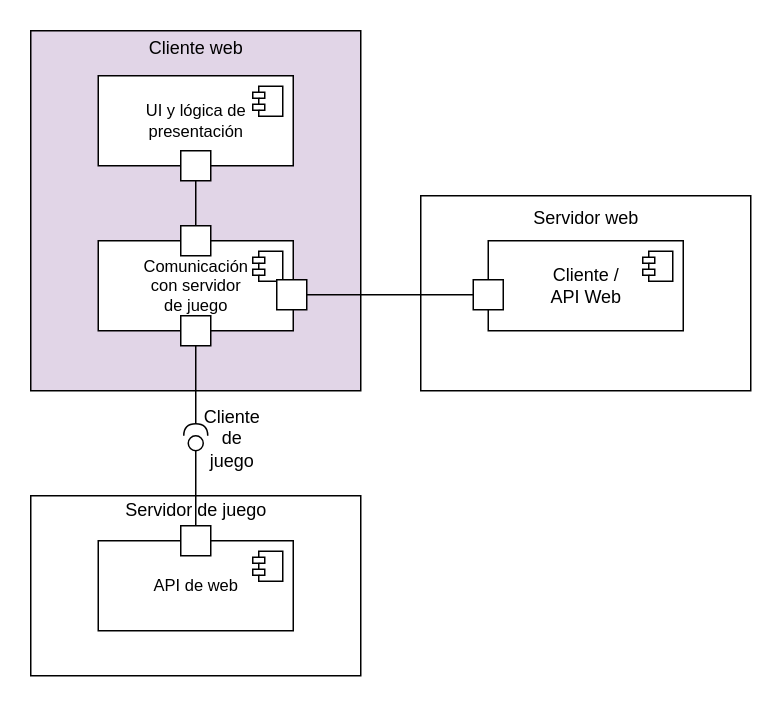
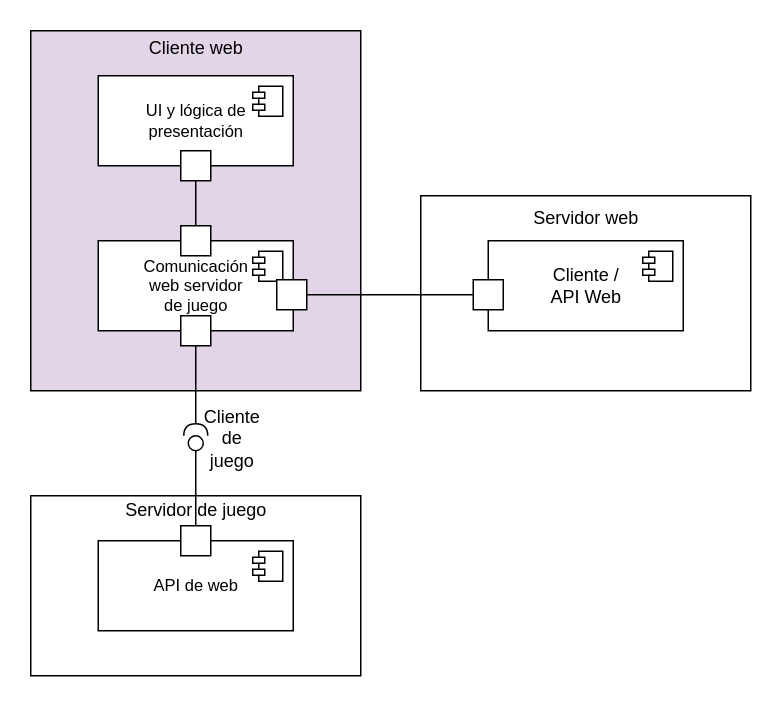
(197, 286) -> (197, 286)
